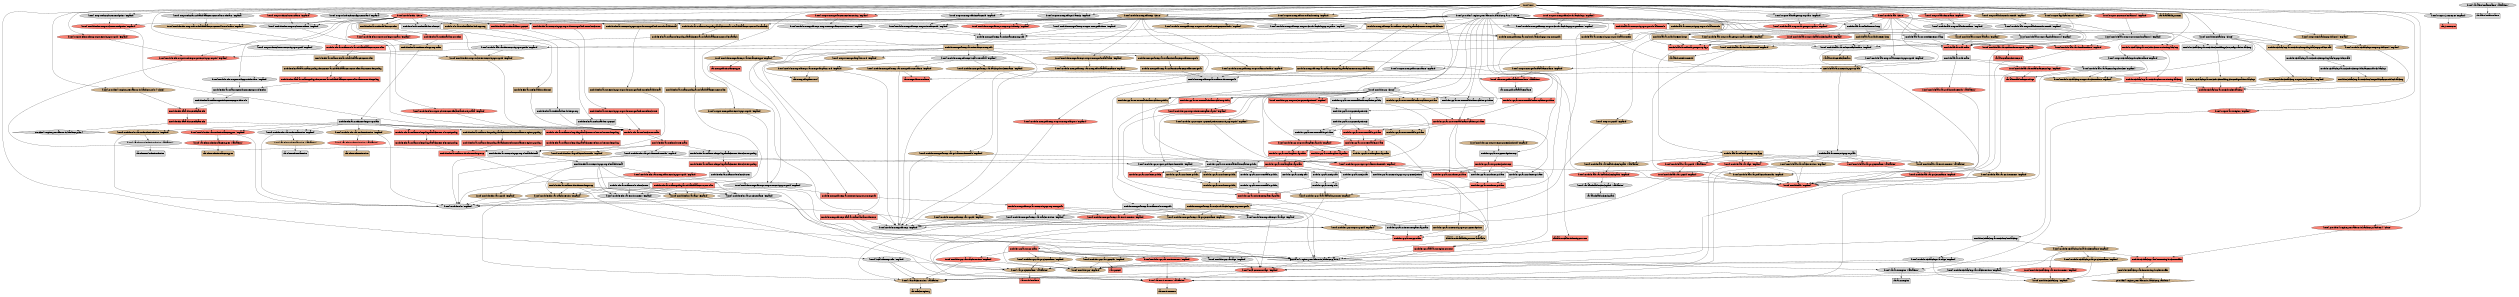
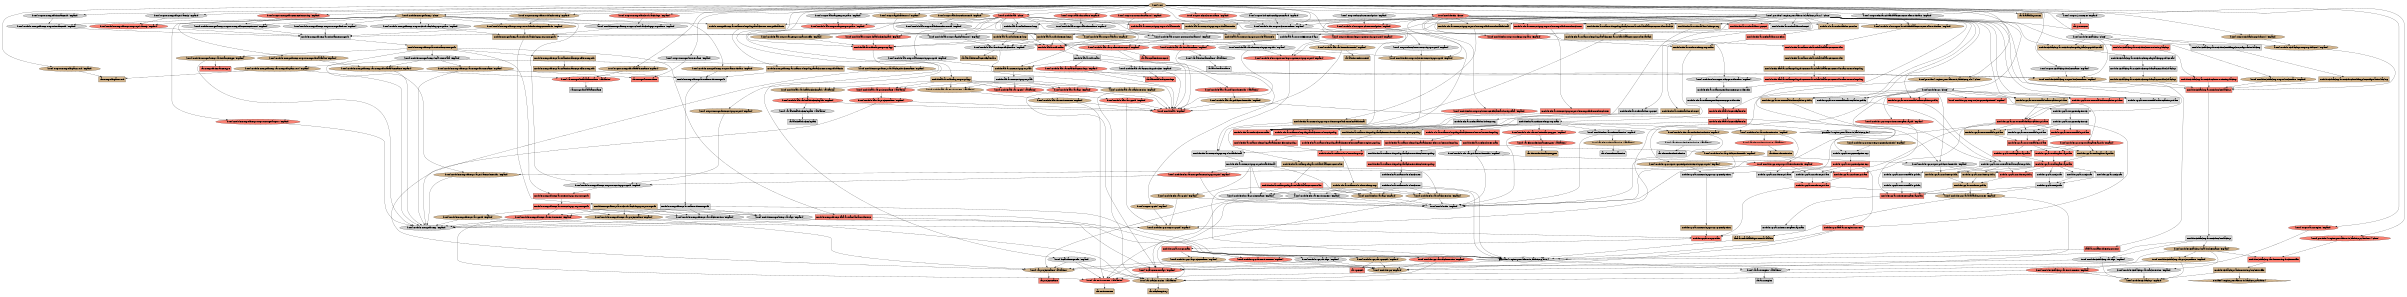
(827, 7) -> (1248, 7)
none -> (1194, 53)
(1837, 58) -> (979, 58)
(1155, 158) -> (1138, 172)
(1460, 170) -> (1586, 116)
(1115, 270) -> (1357, 270)
(1030, 281) -> (1049, 281)
